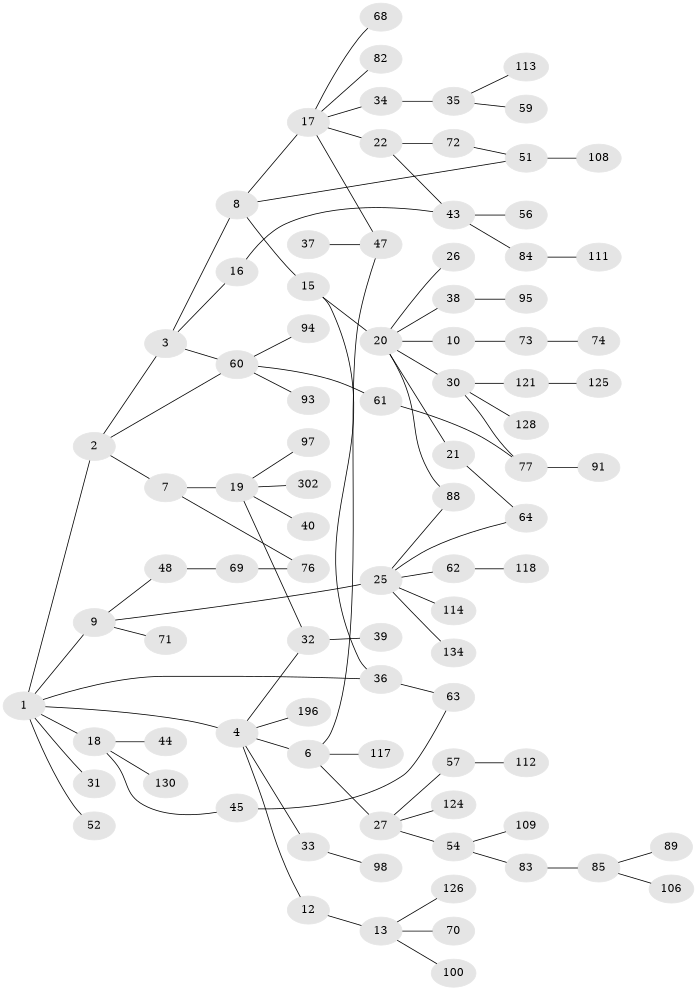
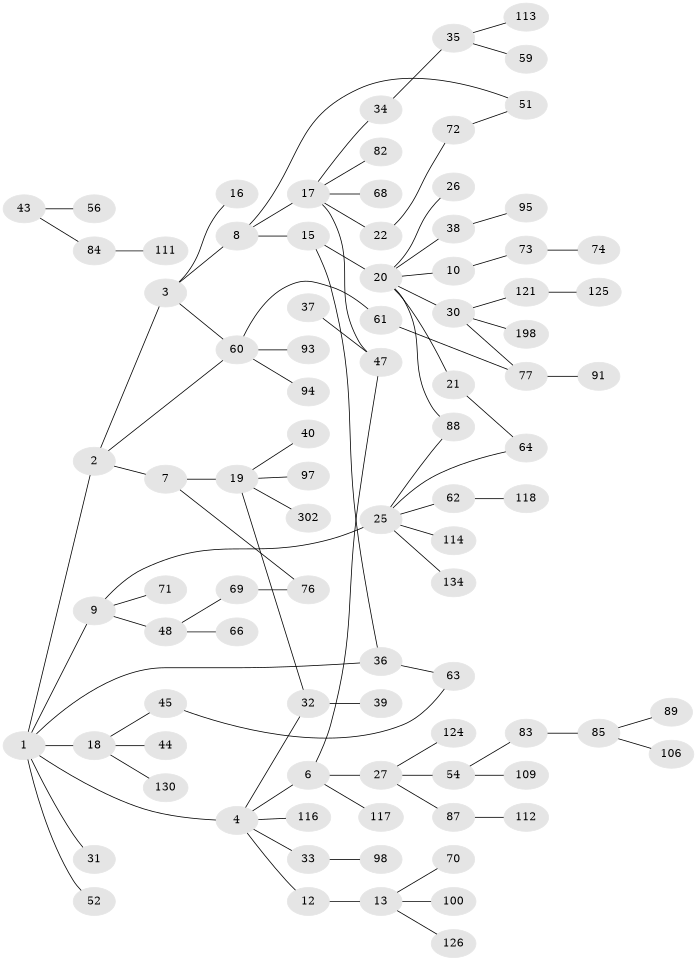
(599, 158) -> none
(419, 180) -> none
(332, 211) -> none
(526, 425) -> (526, 334)
none -> (237, 632)
(308, 712) -> (308, 817)
(454, 763) -> (454, 817)
